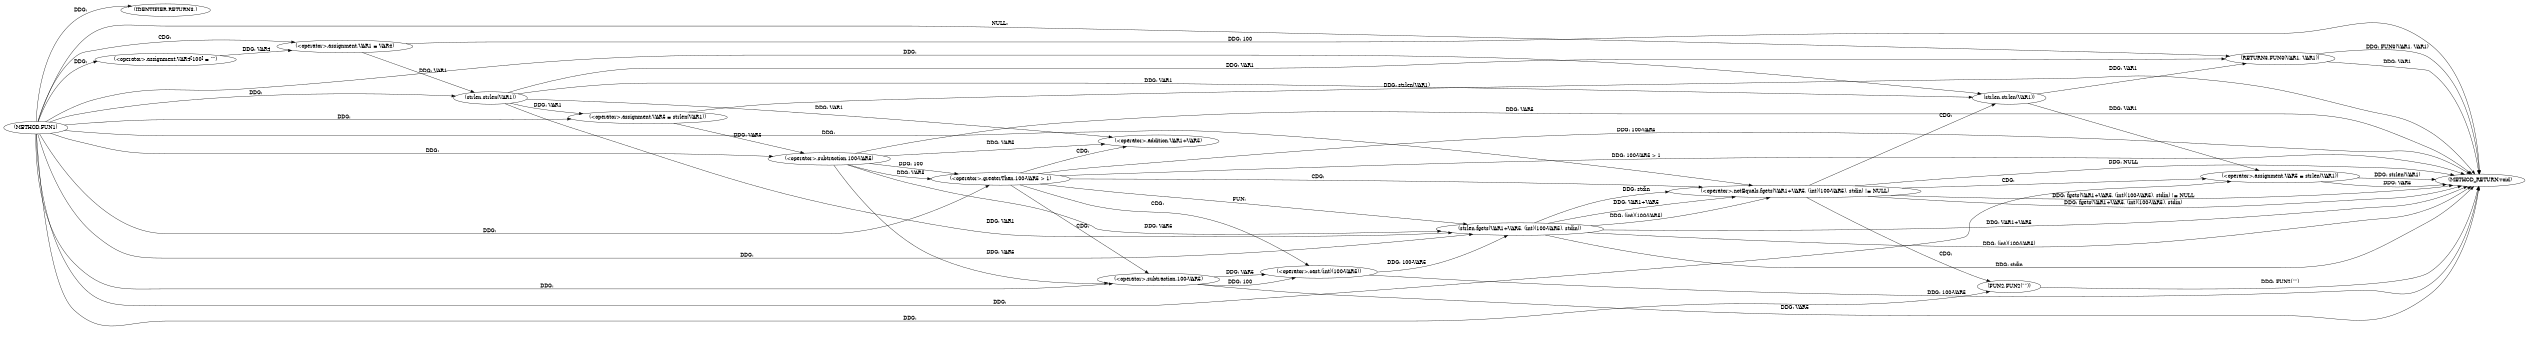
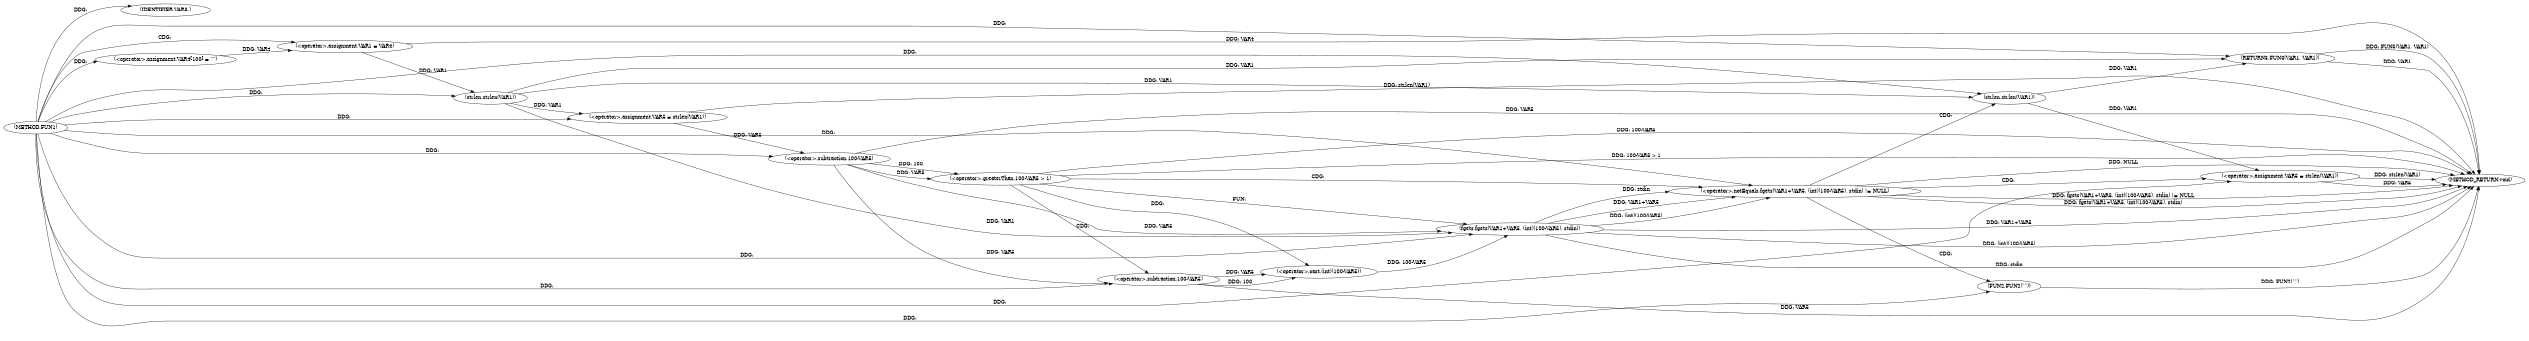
(166, 10) -> (166, 10)
(1001, 24) -> (1001, 24)
(1240, 39) -> (1240, 39)
(1159, 141) -> none
(1159, 204) -> (1159, 204)
(1520, 229) -> (1520, 229)
(496, 234) -> none
(1925, 296) -> none
